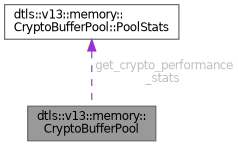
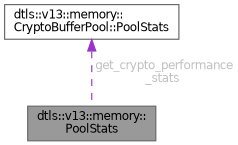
(92, 123) -> (92, 123)
